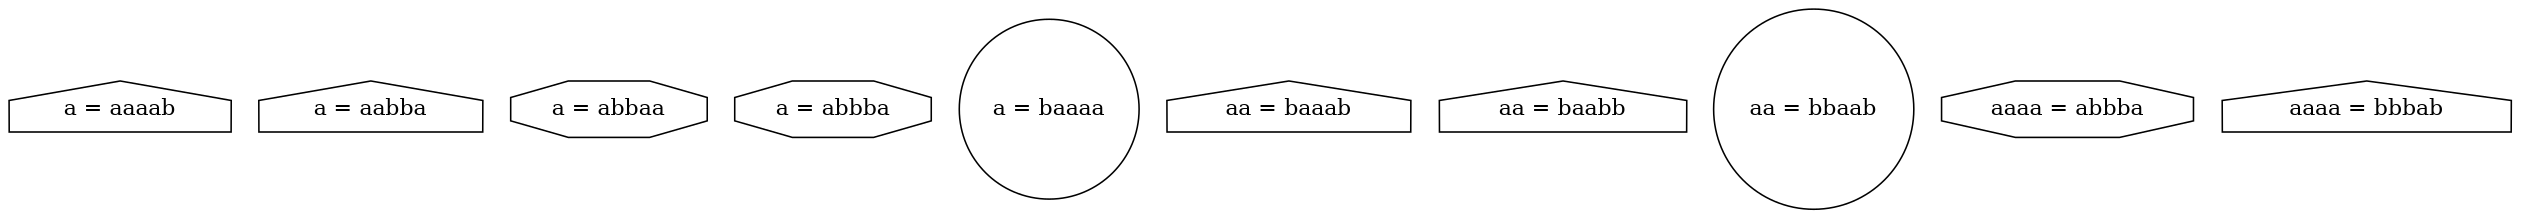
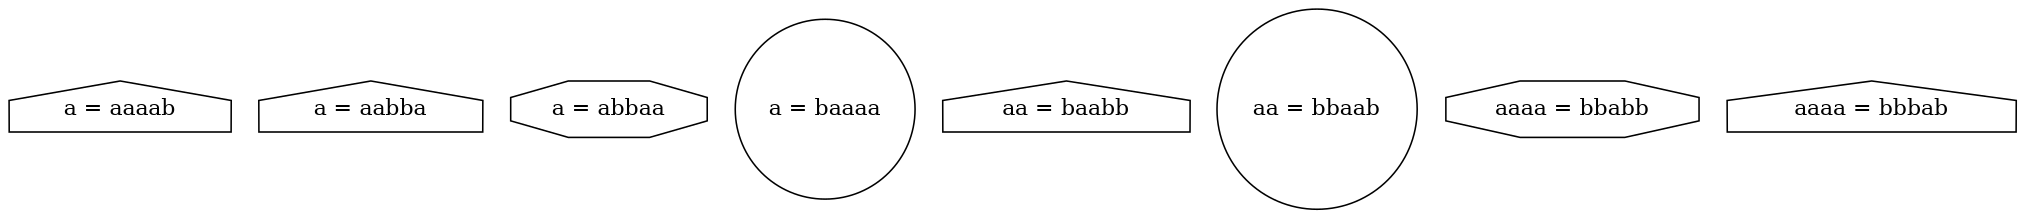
(833, 109) -> none
(1289, 109) -> none
(2068, 109) -> (1572, 109)
